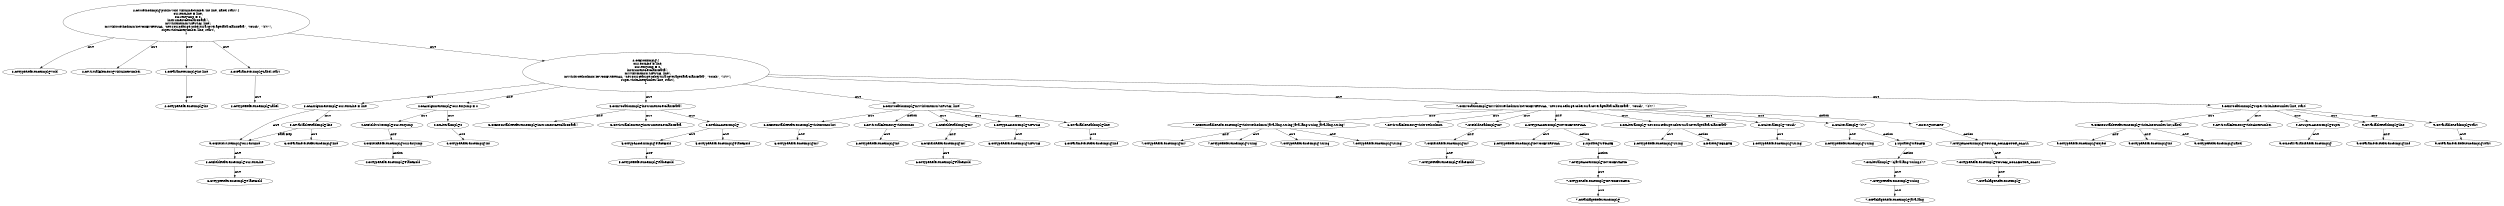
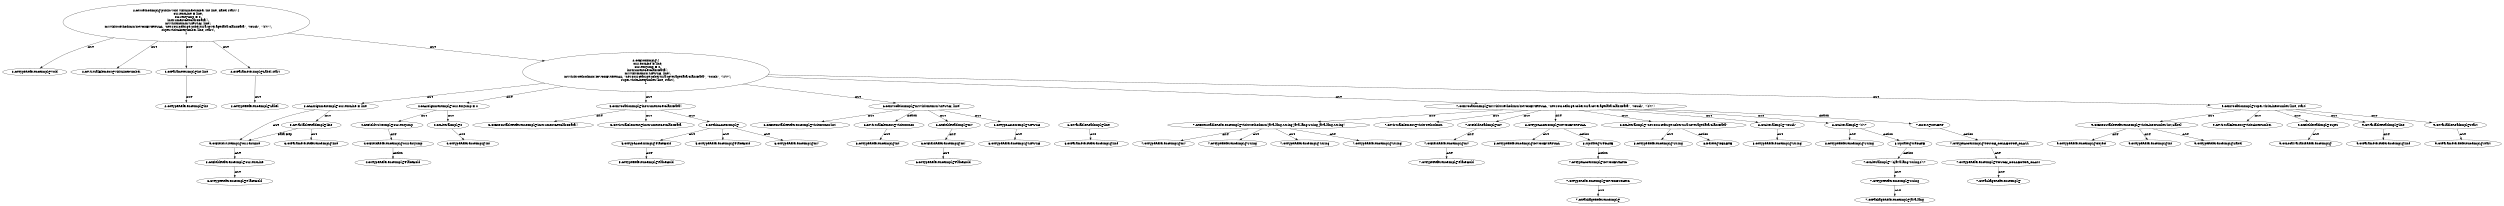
(1007, 116) -> none
(2318, 125) -> (2318, 125)
(798, 133) -> (758, 134)
(1598, 171) -> none
